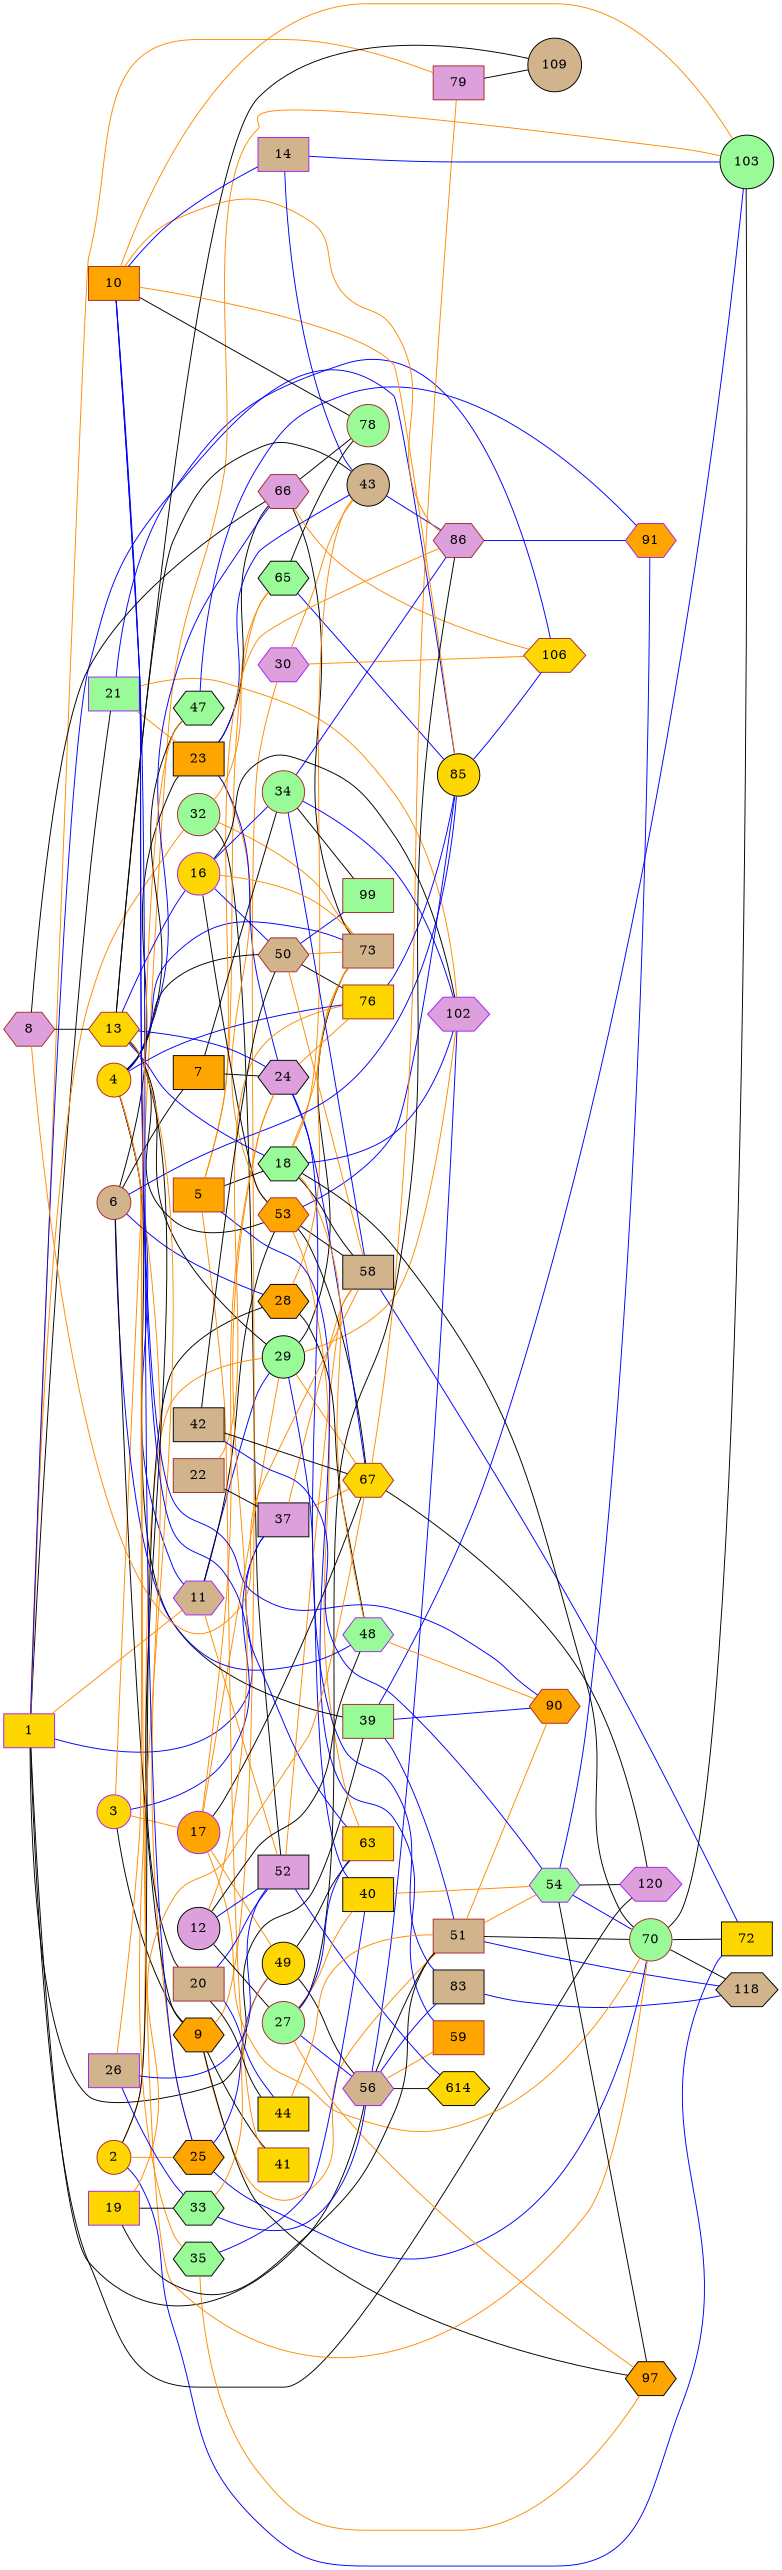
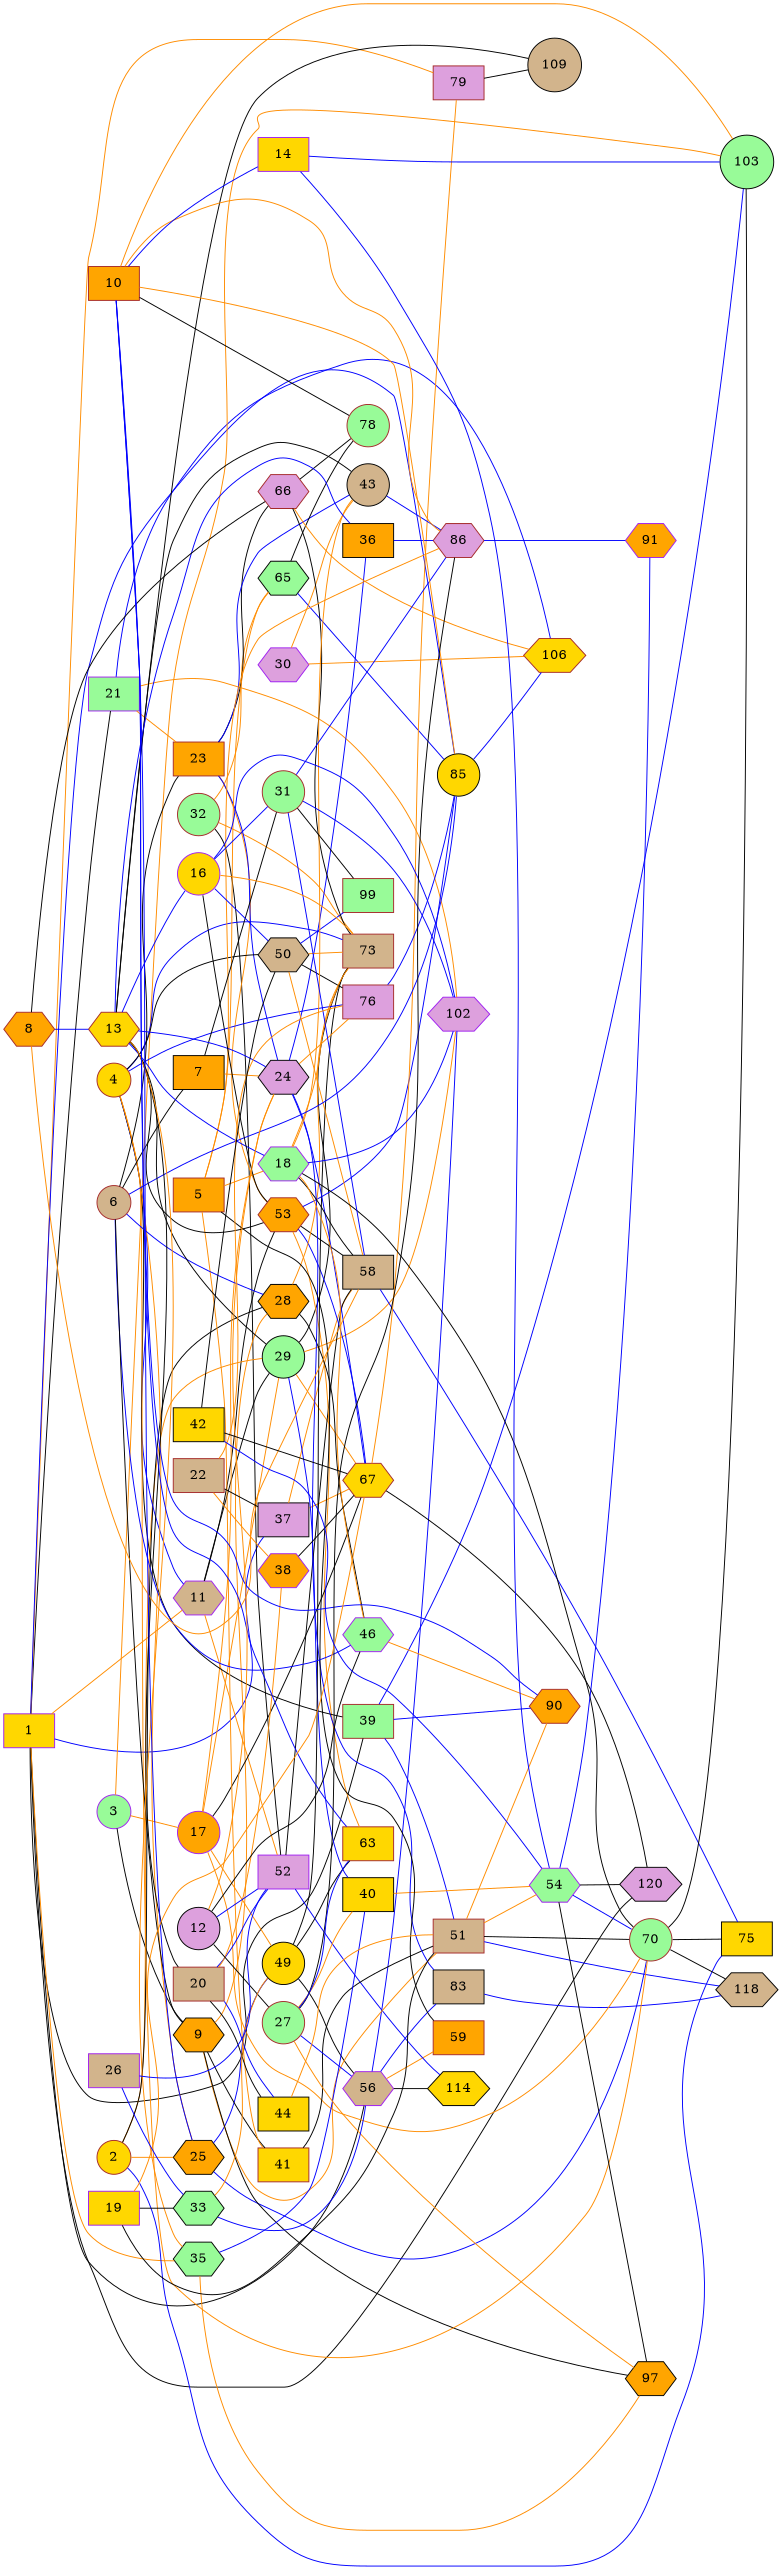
(283, 154) -> (283, 154)
(304, 333) -> (518, 994)
none -> (368, 541)
(199, 708) -> none
(160, 749) -> none
(199, 759) -> (199, 759)
(283, 792) -> (283, 792)
(363, 795) -> (363, 795)
(283, 955) -> (283, 955)
(368, 1002) -> (368, 1002)
(29, 1029) -> (29, 1029)
(69, 1029) -> (69, 1029)
(240, 1075) -> (240, 1075)
(253, 1084) -> (240, 1650)
(283, 1164) -> (283, 1164)
(243, 1179) -> (243, 1179)
(54, 1258) -> (52, 2039)
(334, 1307) -> (334, 1307)
(199, 1425) -> (199, 1425)
(245, 1433) -> (245, 1433)
none -> (318, 1456)
none -> (283, 1571)
(368, 1635) -> (368, 1635)
(304, 1656) -> (304, 1656)
(325, 1726) -> (325, 1726)
(221, 1765) -> none
(114, 1812) -> (114, 1812)
(283, 1872) -> (283, 1872)
(651, 1884) -> (651, 1884)
(747, 1939) -> (747, 1939)
(402, 2010) -> (331, 2015)
(459, 2089) -> (459, 2089)
